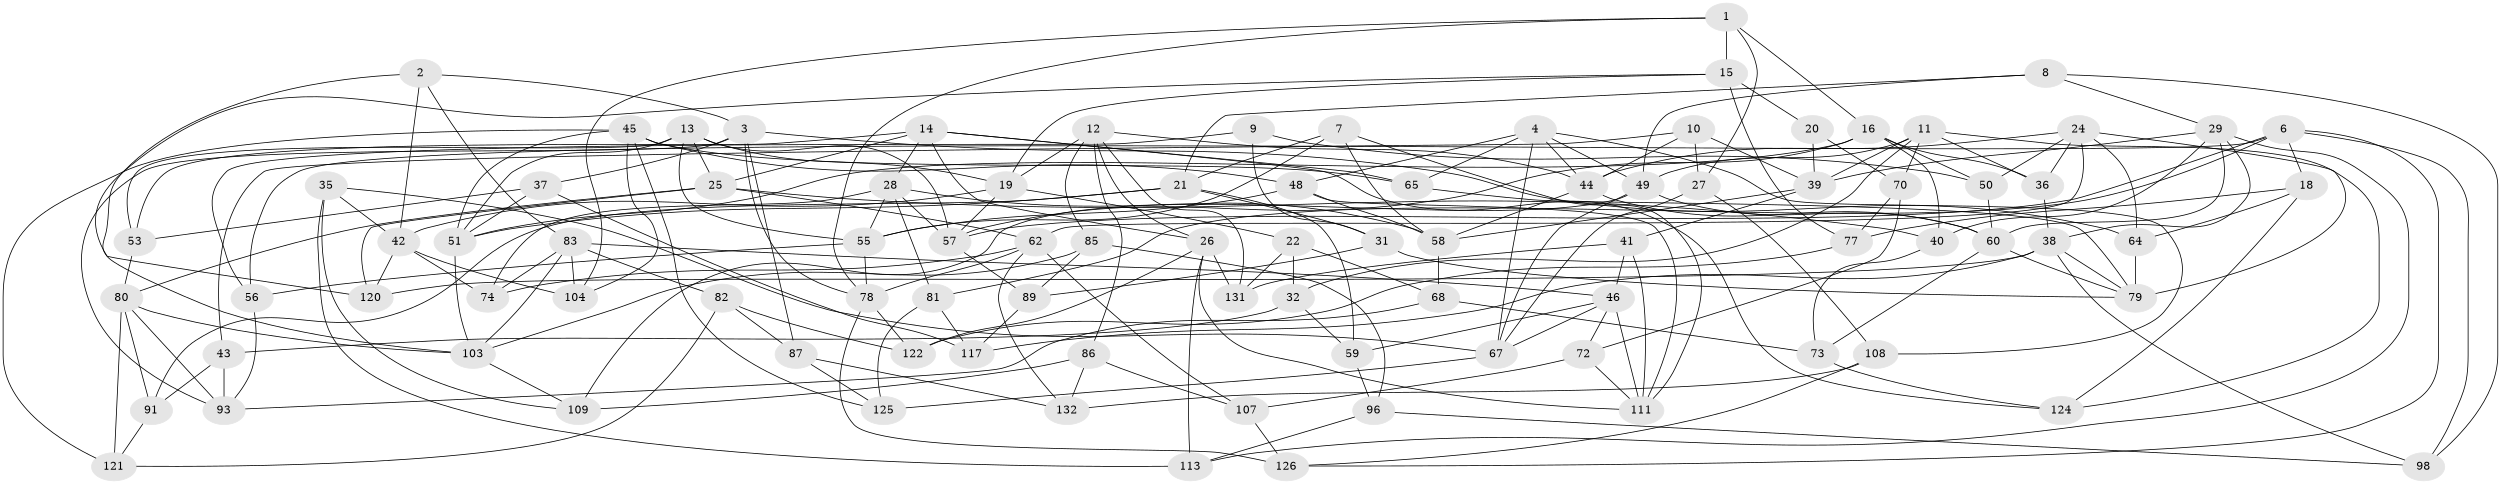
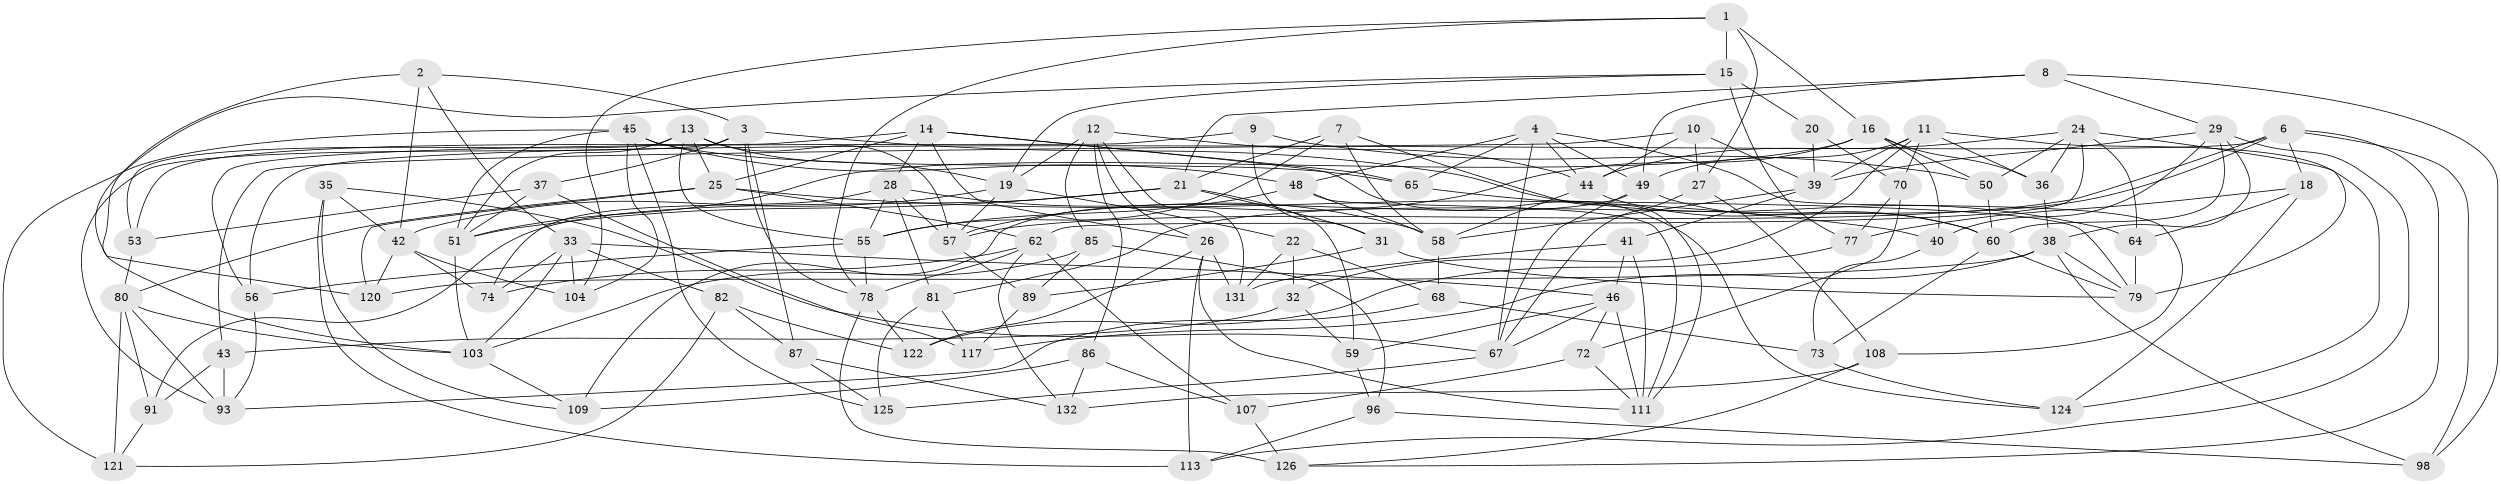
(571, 242) -> (571, 242)
